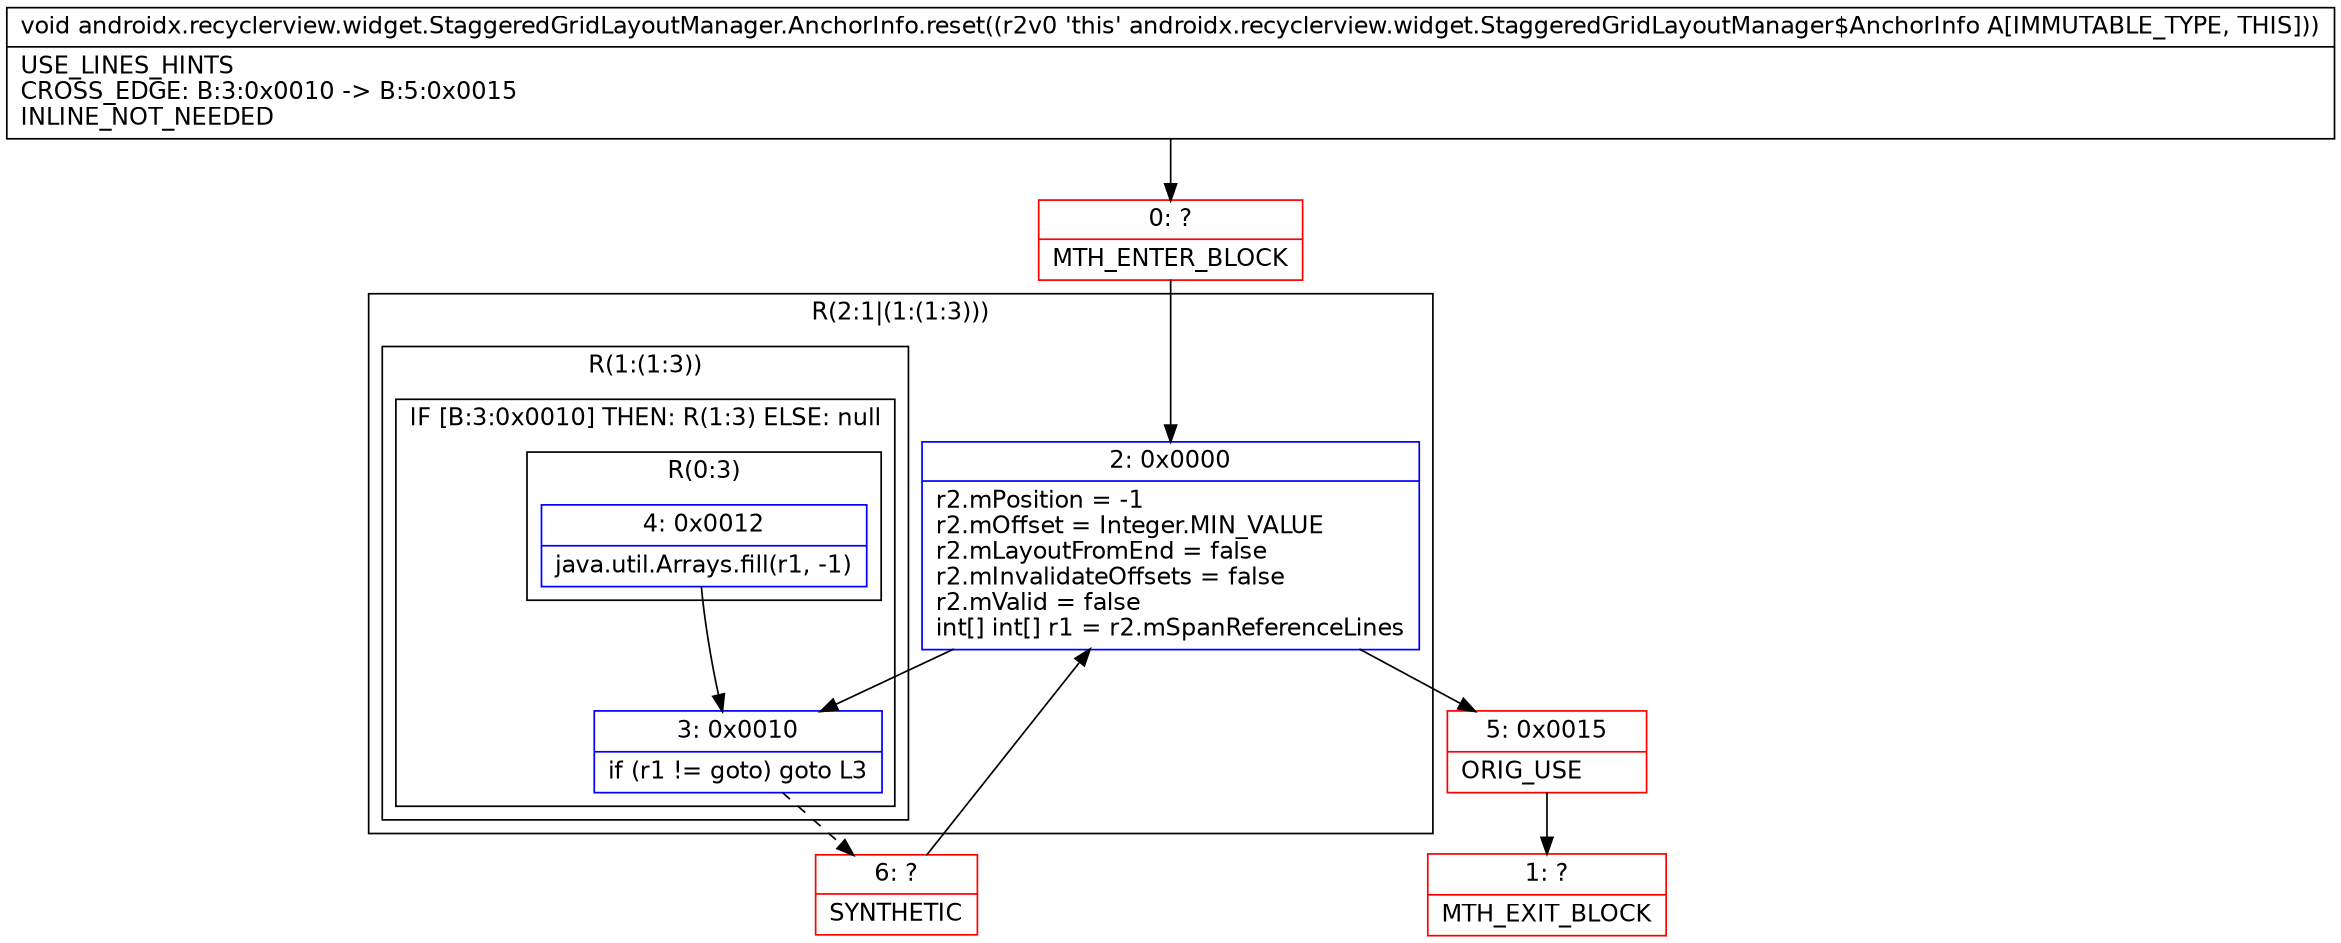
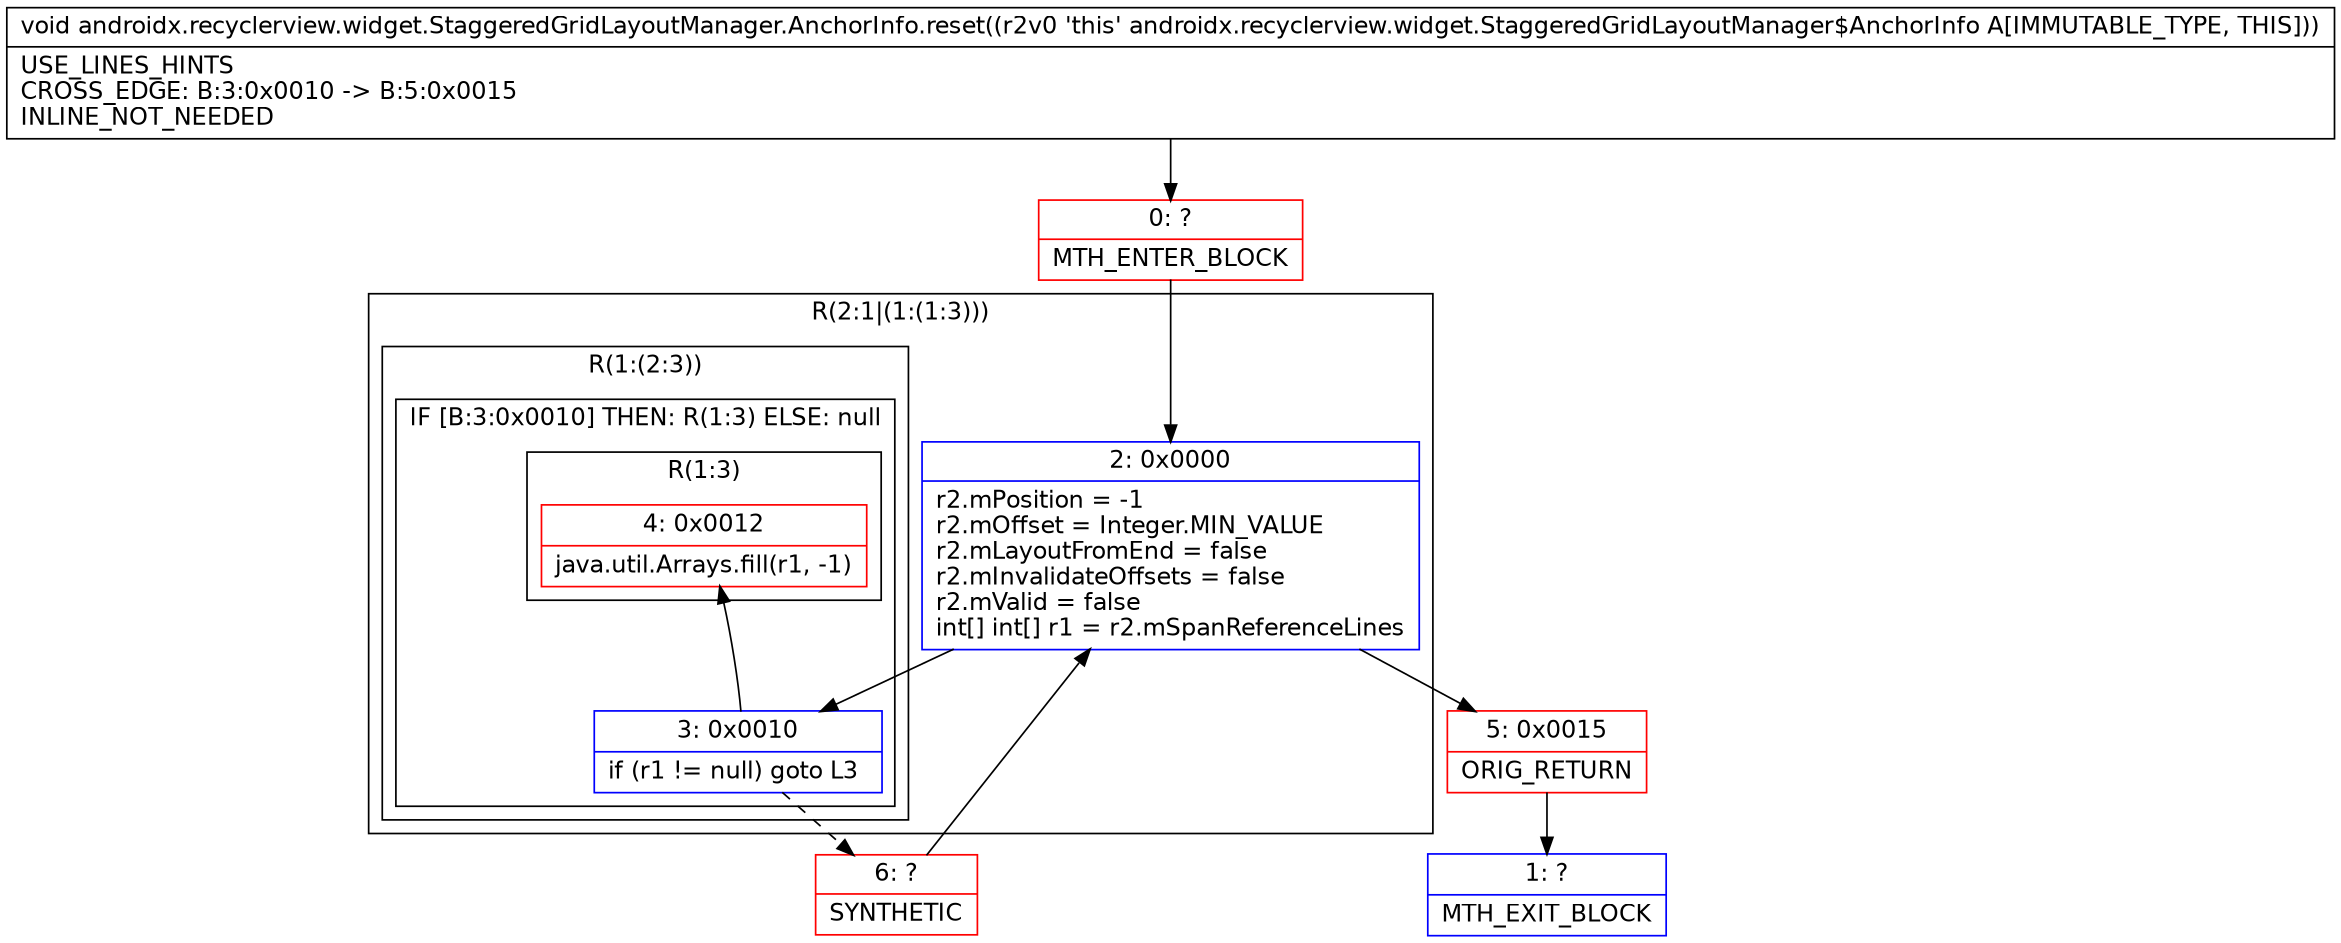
(645, 366) -> (645, 366)
(704, 472) -> (704, 472)
(704, 546) -> (704, 546)
(708, 641) -> (734, 657)
(738, 771) -> (734, 771)
(1522, 771) -> (1547, 771)
(1547, 895) -> (1547, 895)
